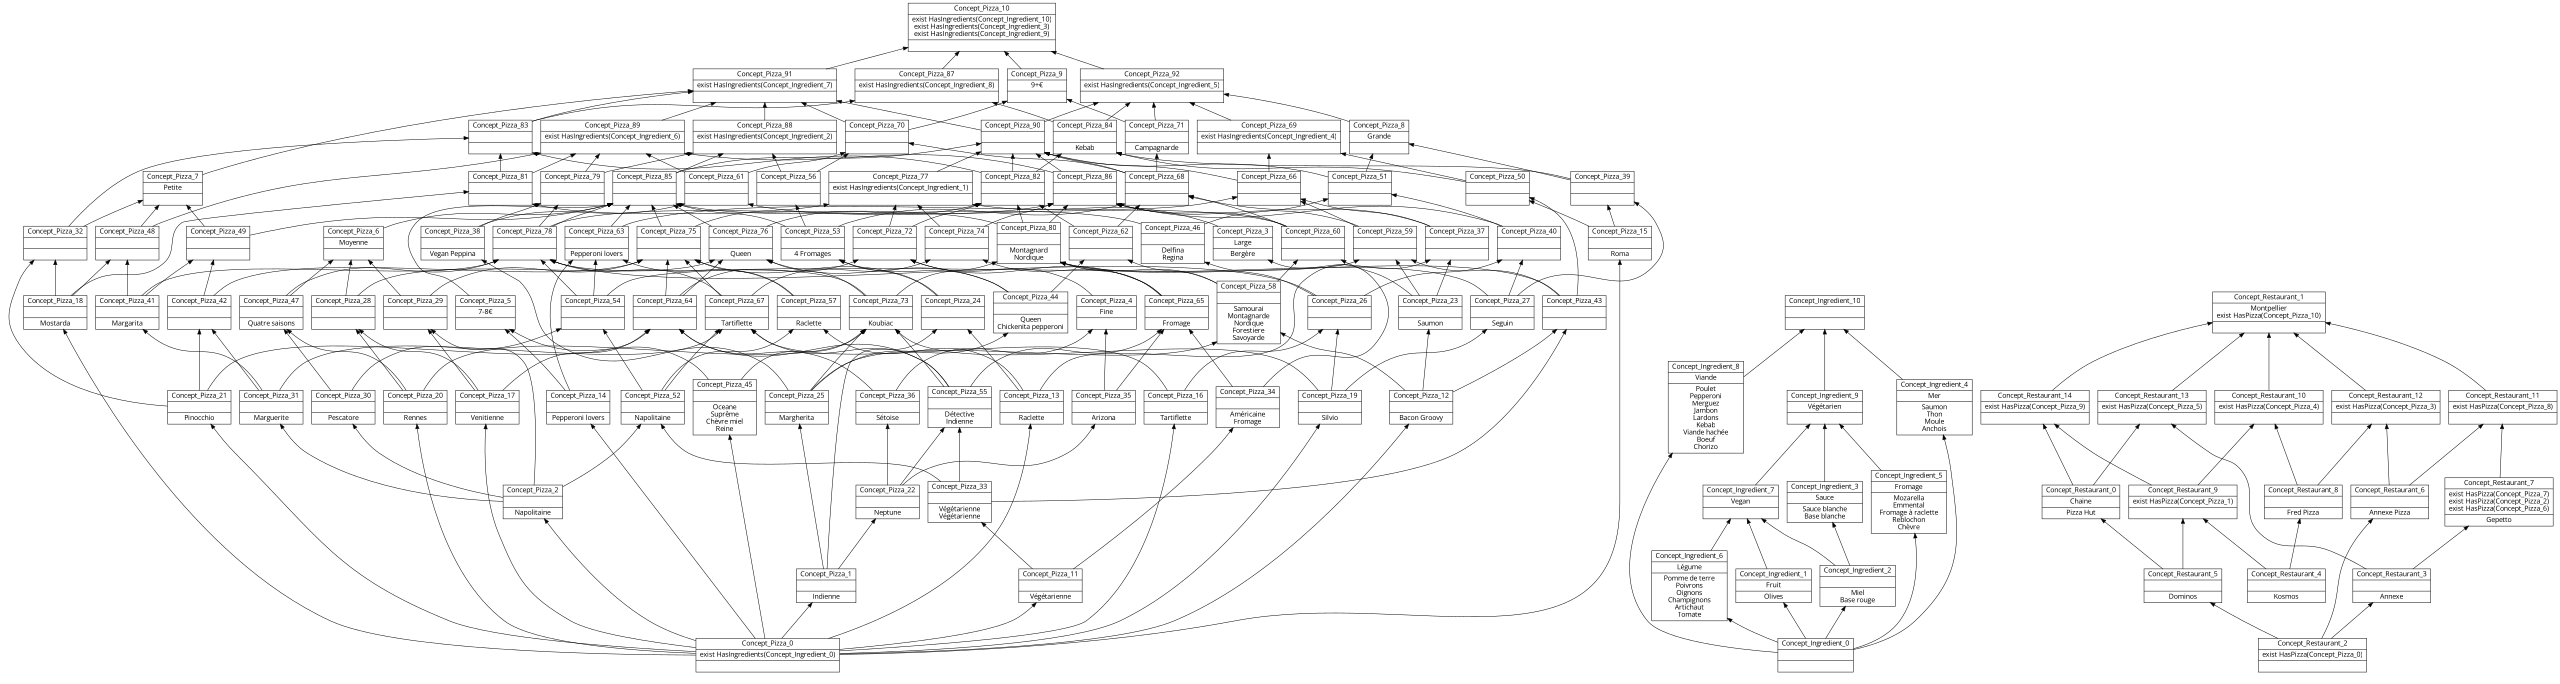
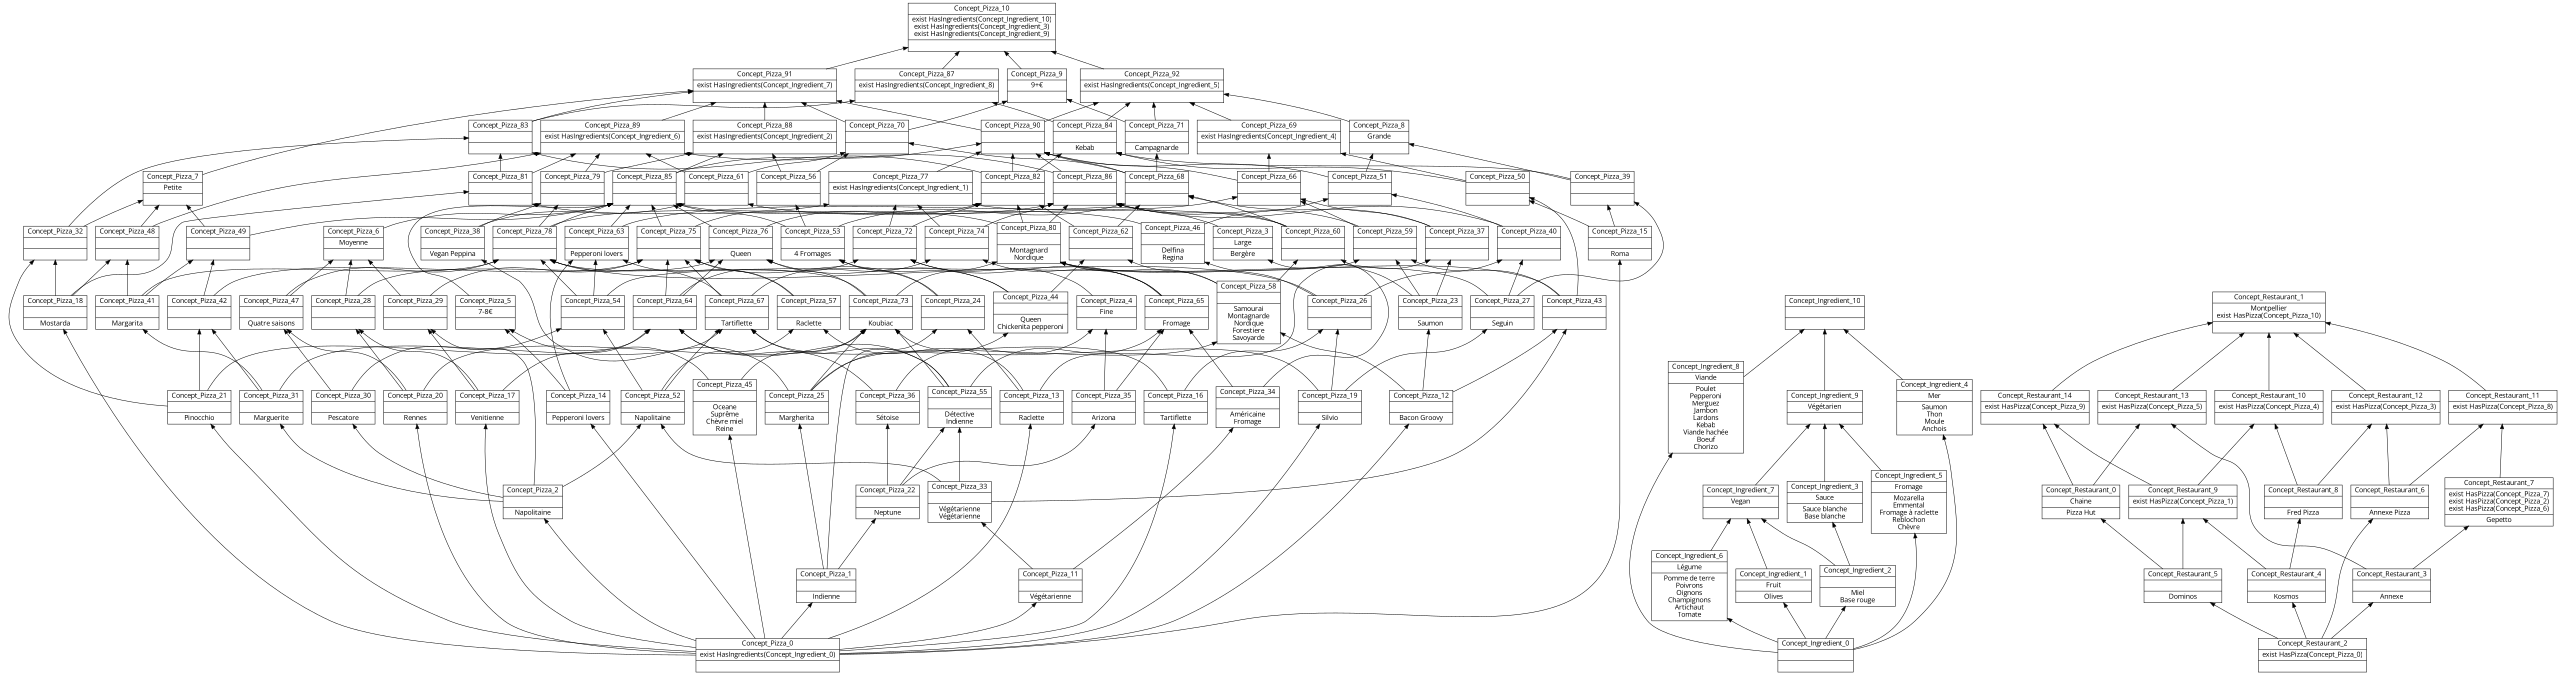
none -> (2300, 623)
